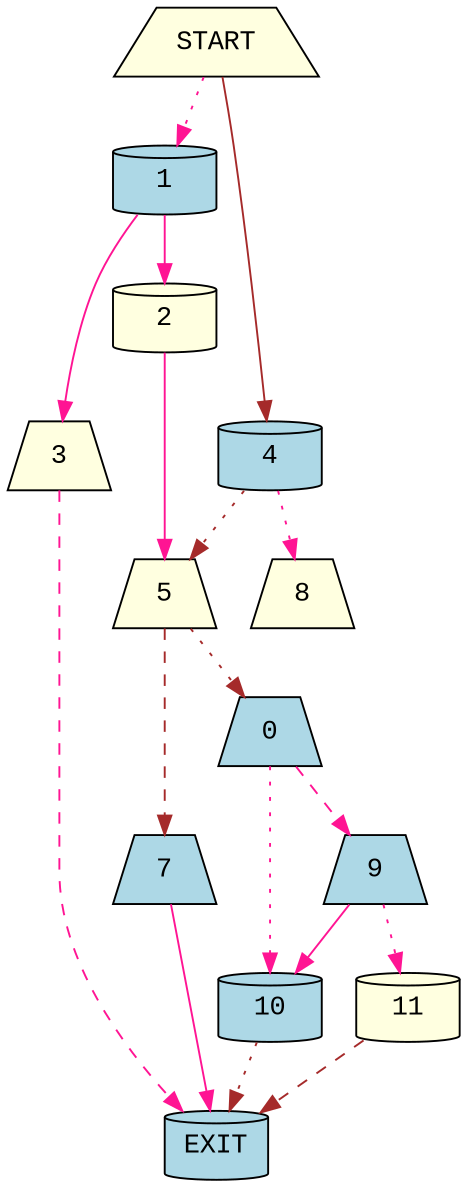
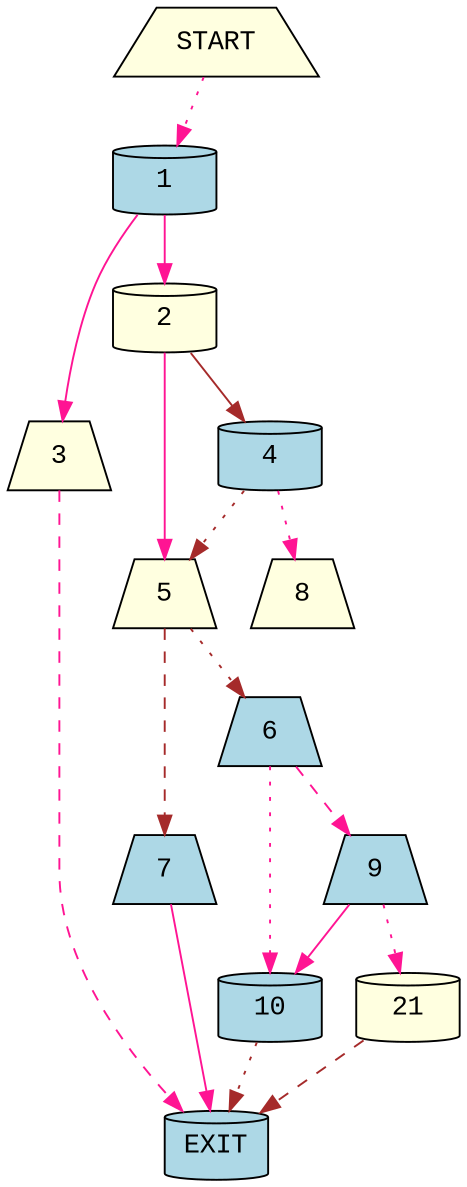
(246, 239) -> (211, 379)
(270, 732) -> (270, 732)
(408, 1007) -> (408, 1007)
